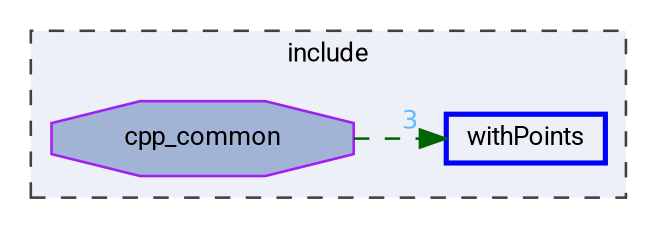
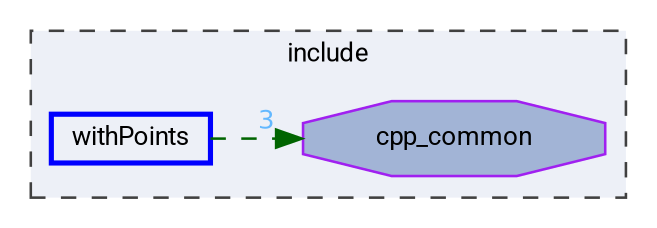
(387, 139) -> (243, 139)
